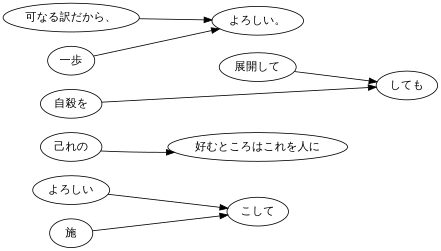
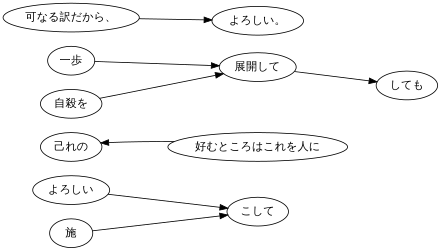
(153, 43) -> (153, 63)
(235, 95) -> (158, 87)
(133, 152) -> (142, 142)
